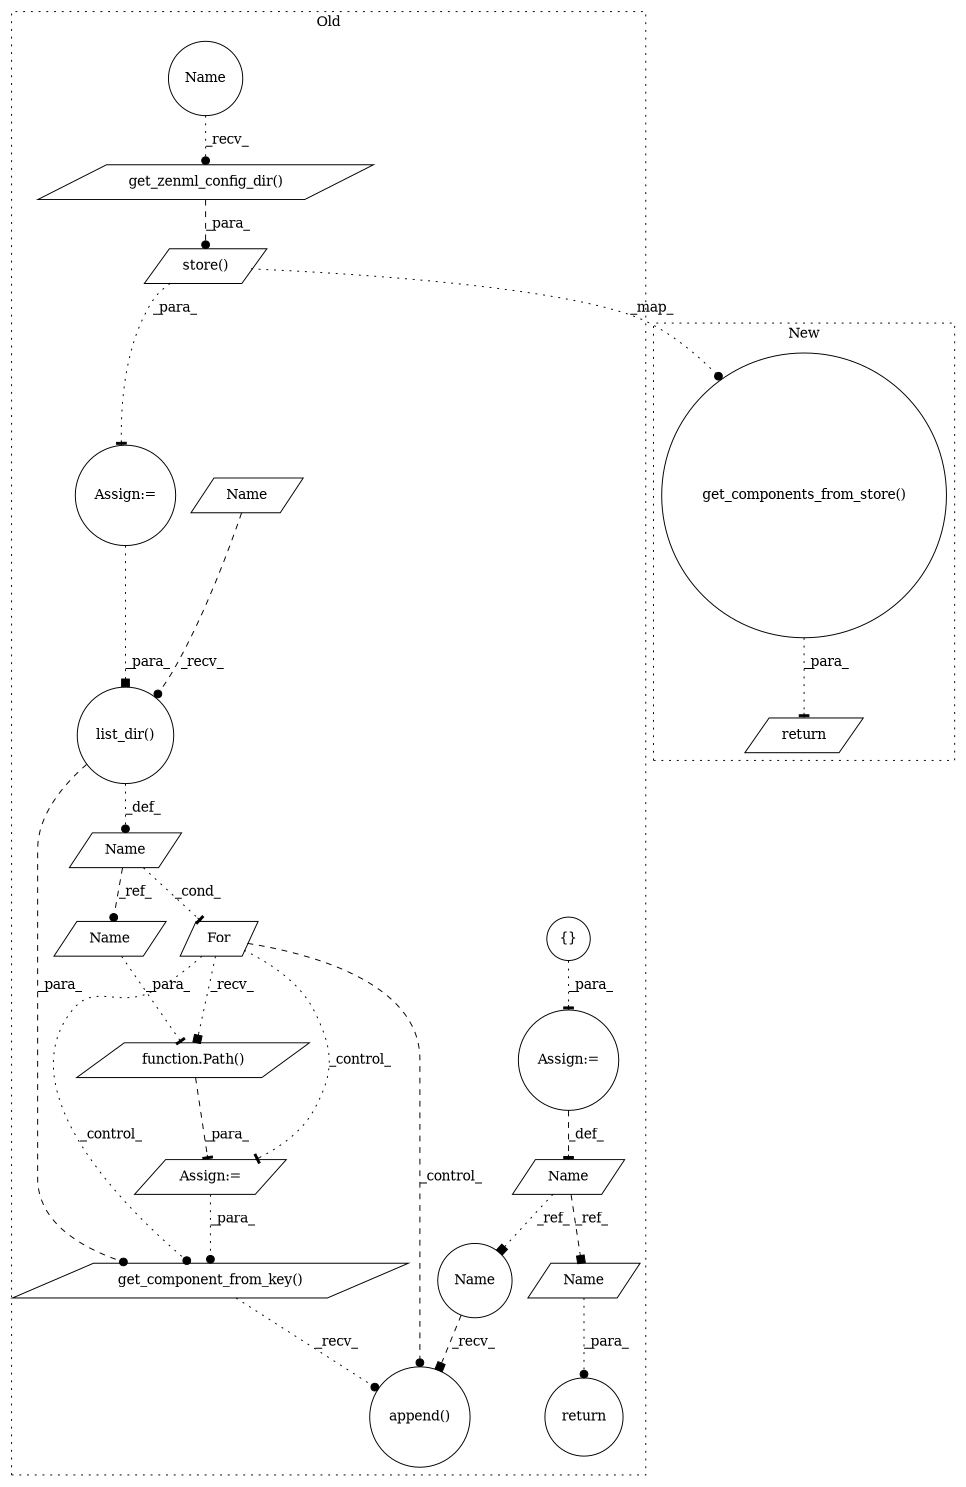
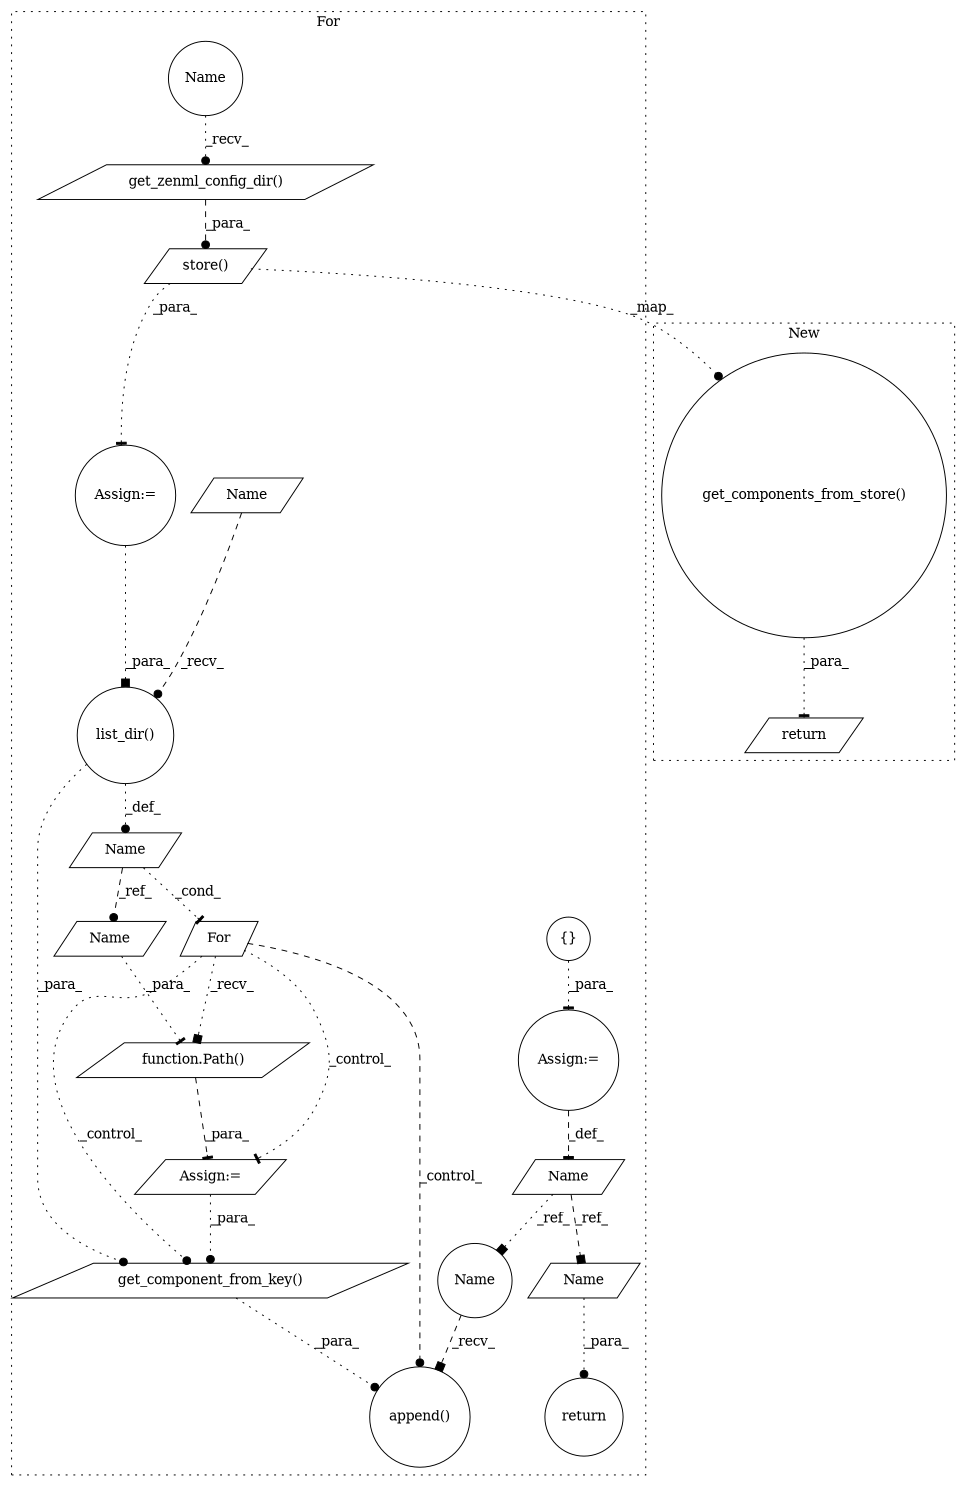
(329, 23) -> (329, 23)
(38, 1025) -> (38, 1025)
(337, 1342) -> (337, 1342)
